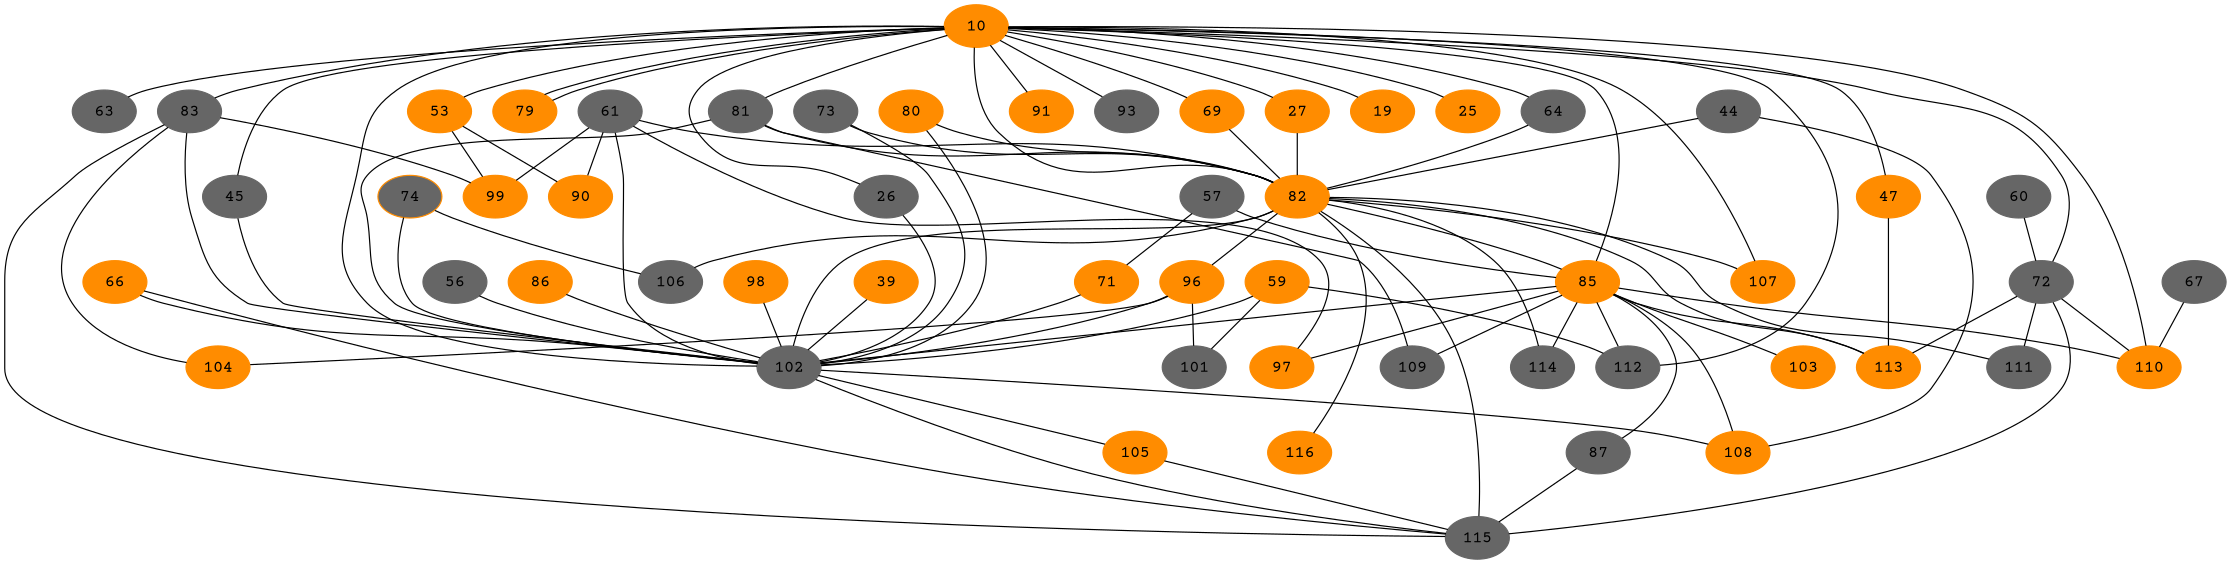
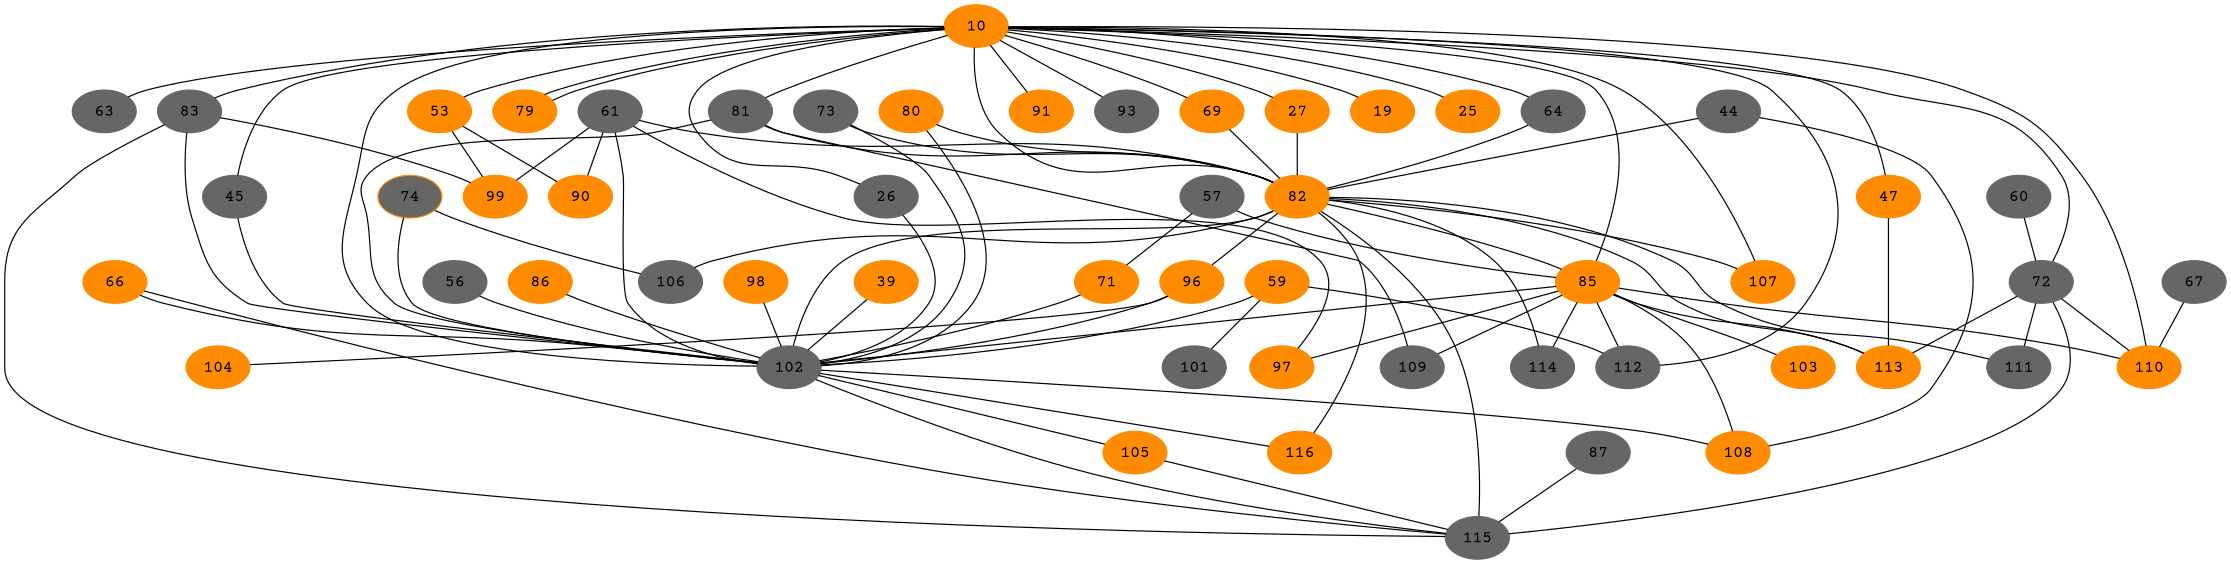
(63, 262) -> none
(1193, 332) -> none
(1674, 354) -> none
none -> (1044, 410)
